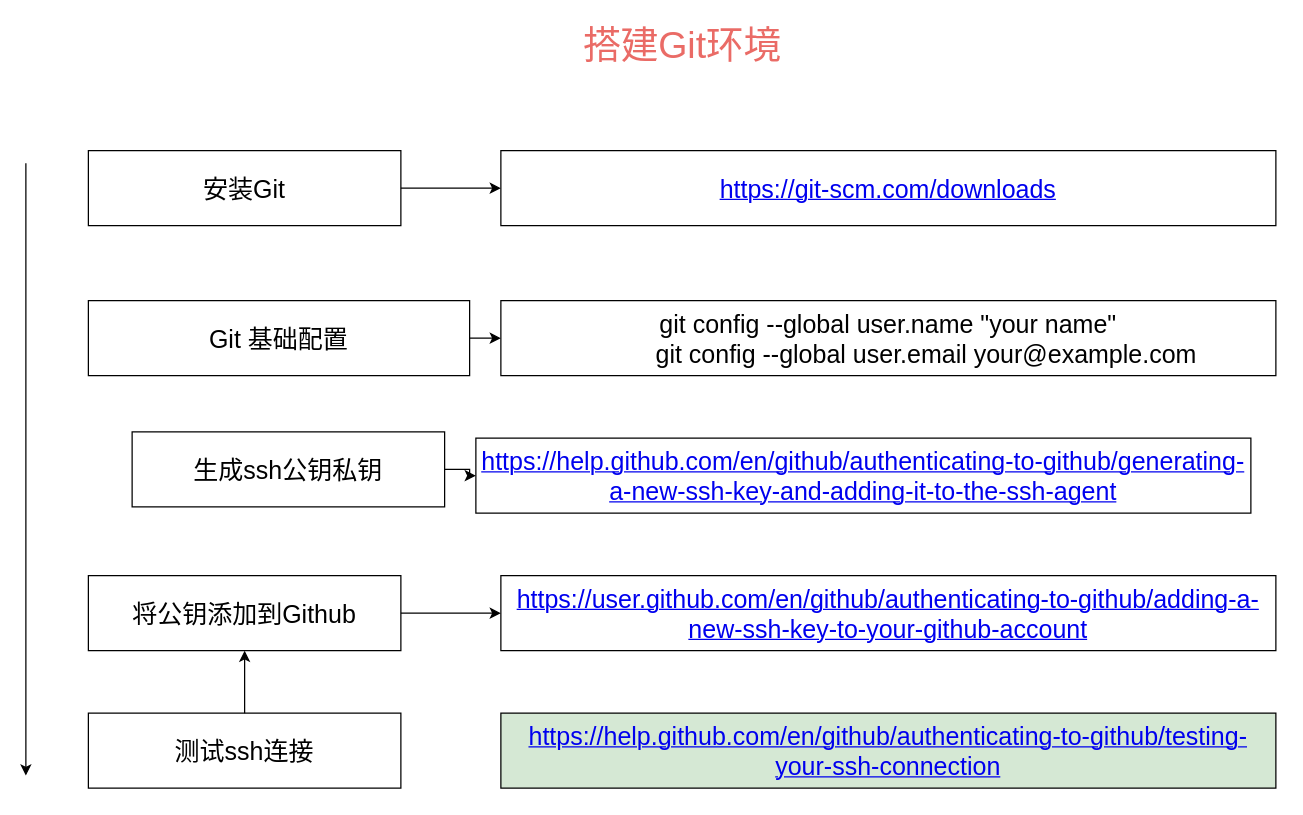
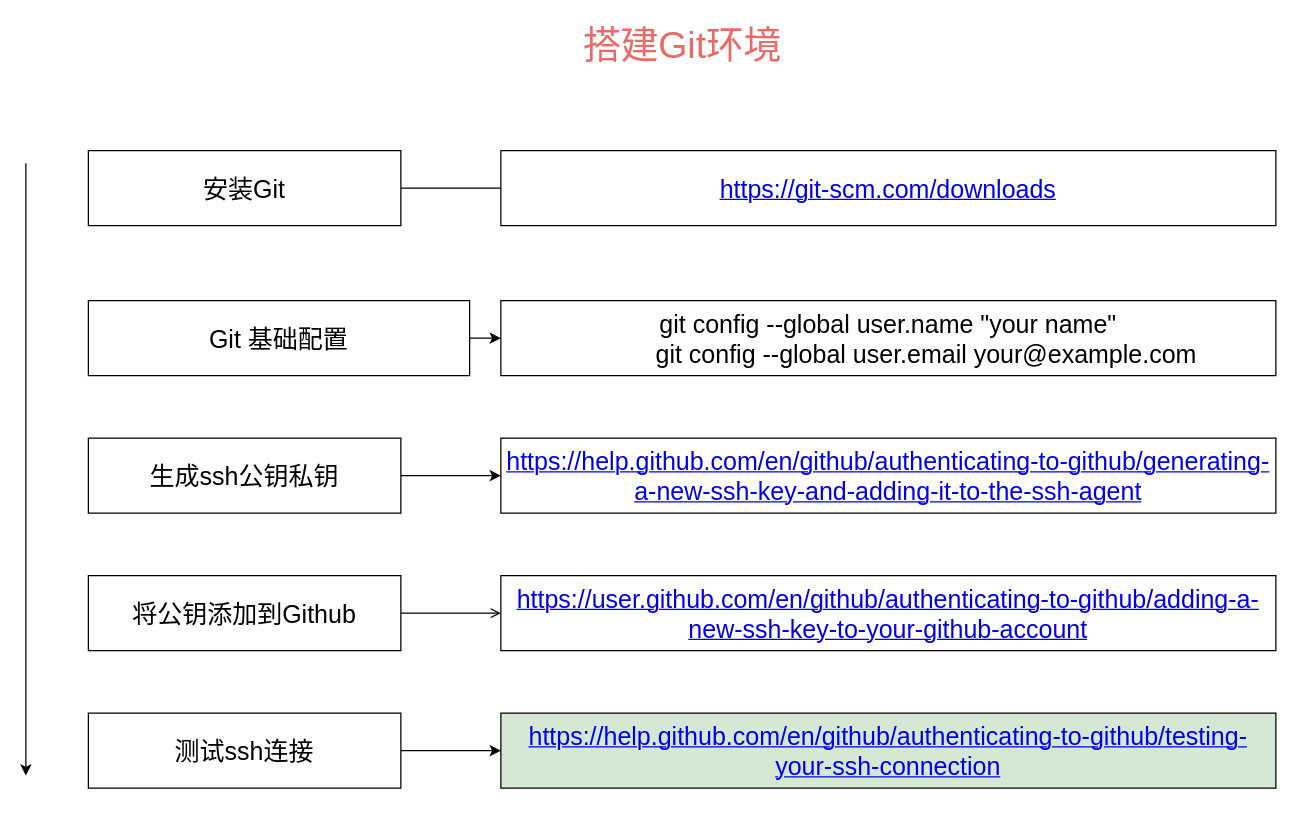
(491, 188) -> (494, 188)
(288, 469) -> (244, 476)
(863, 476) -> (888, 476)
(491, 613) -> (492, 613)
(244, 686) -> (447, 751)
